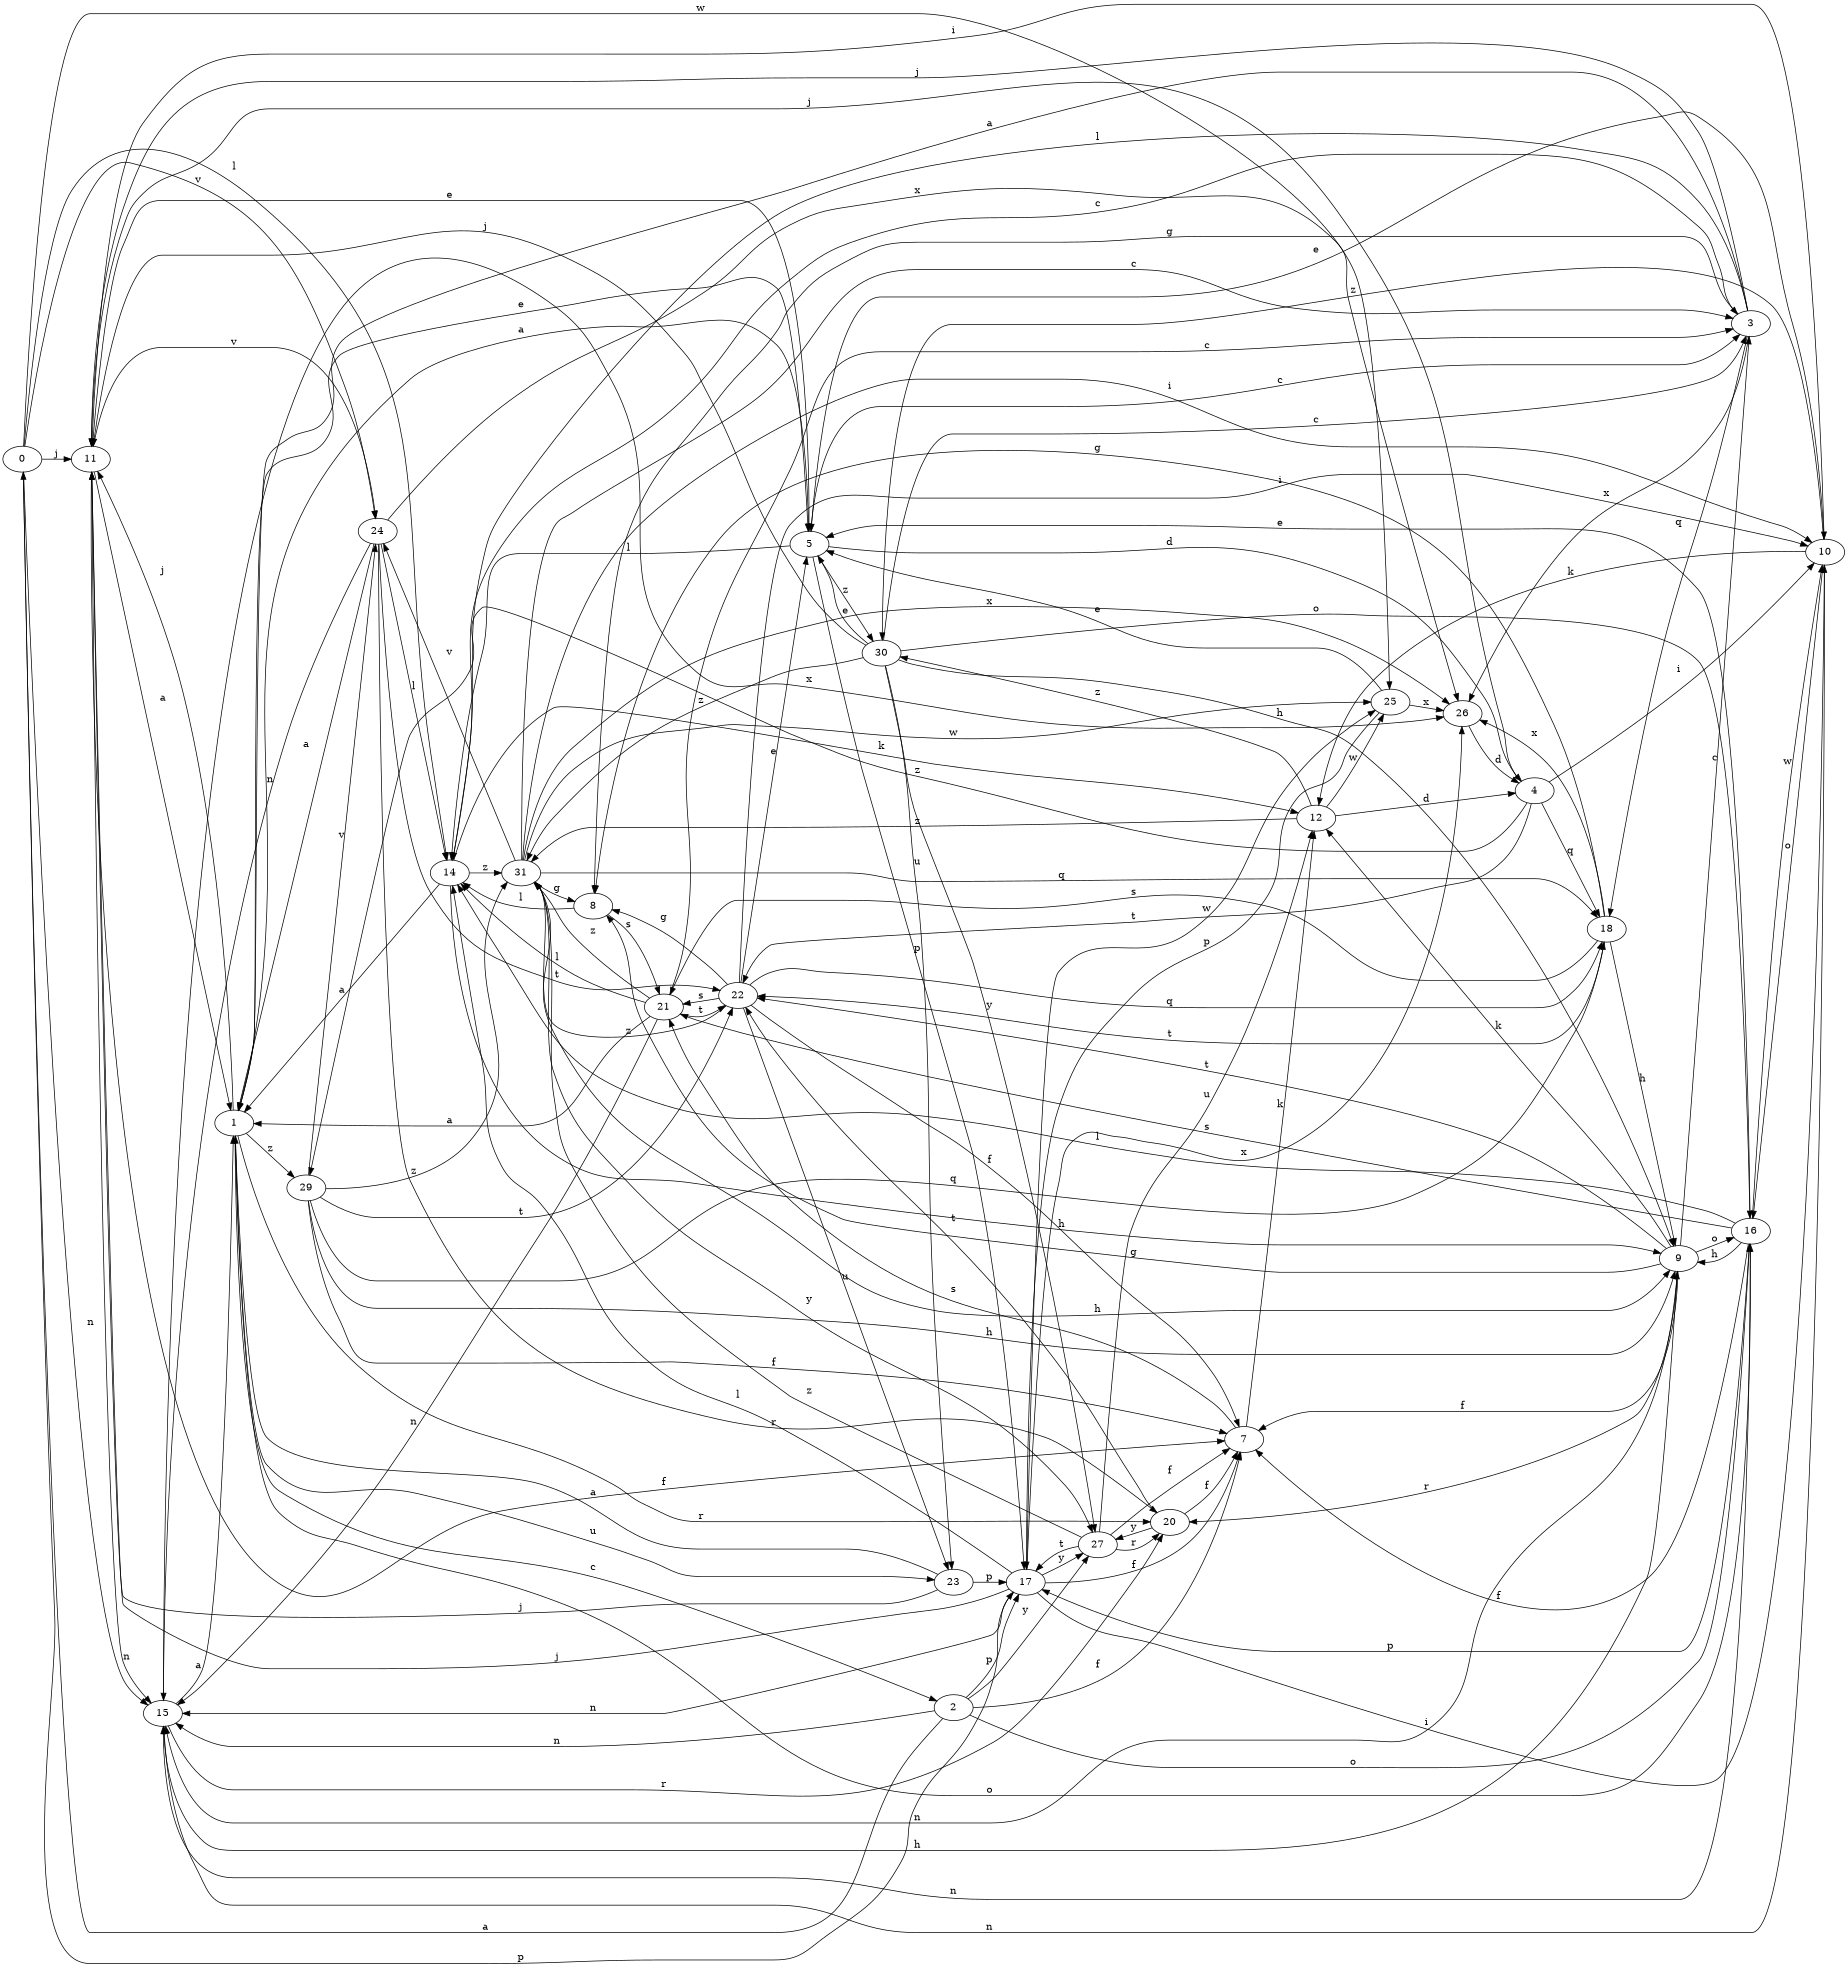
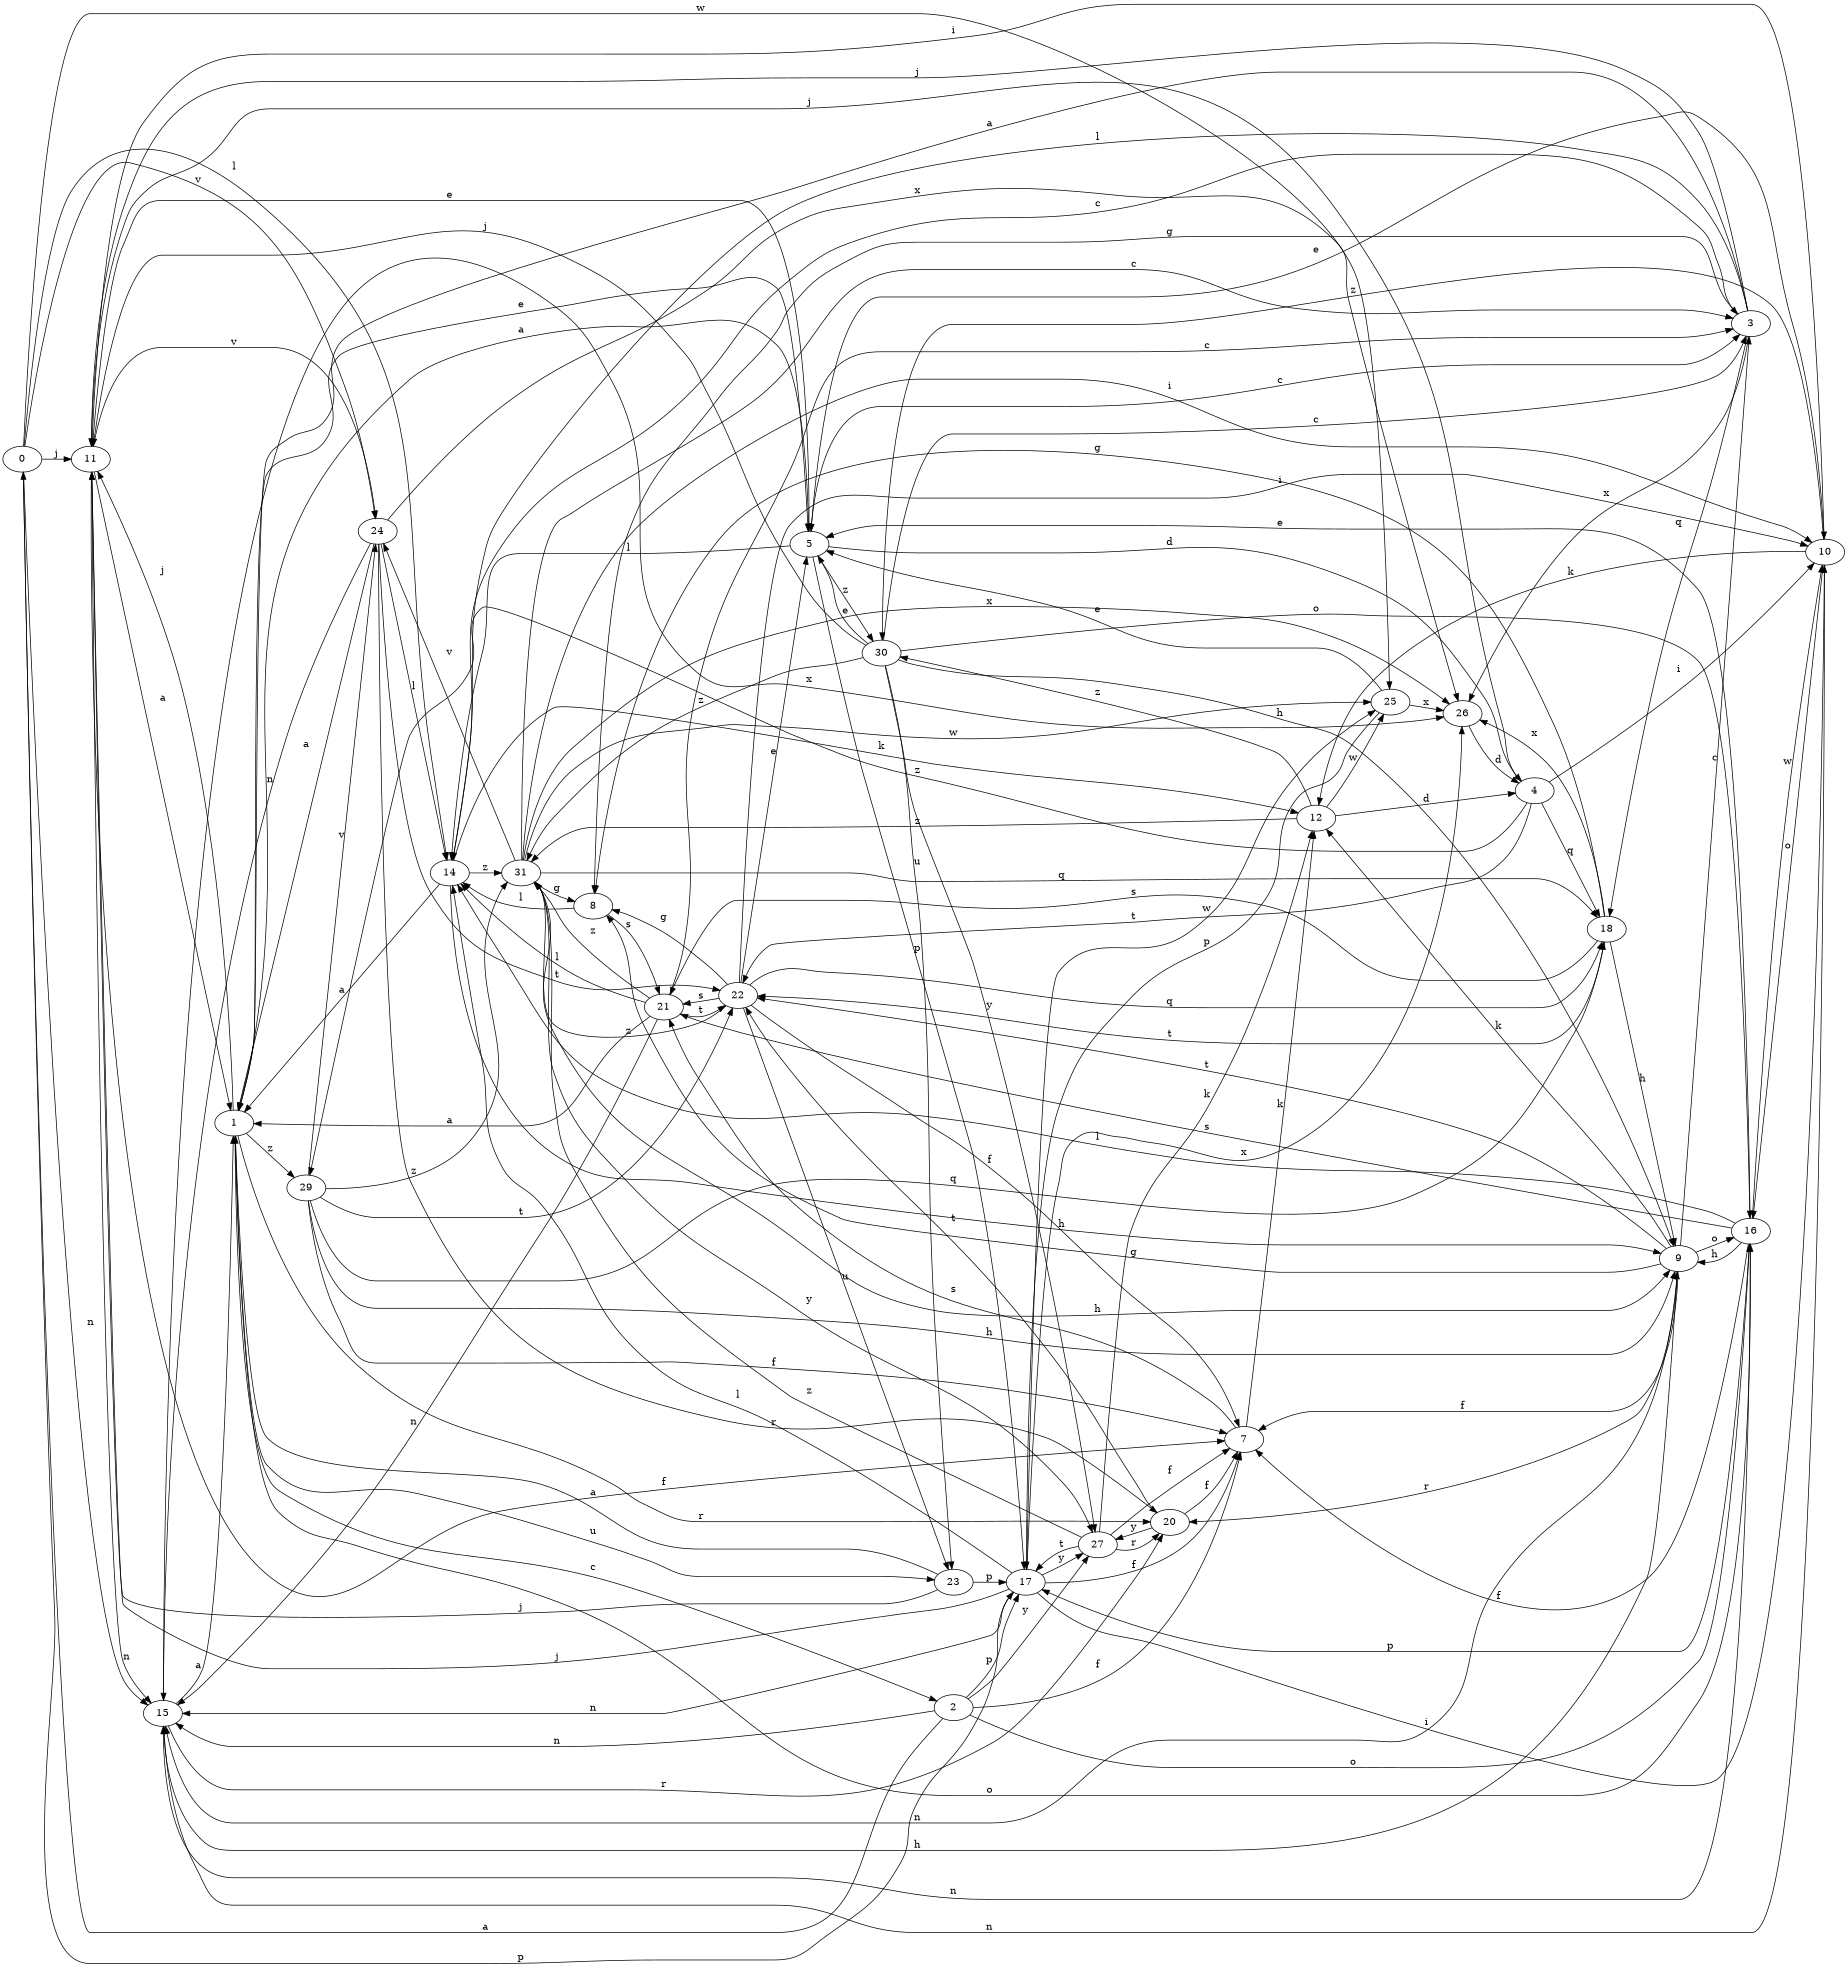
(1207, 1095) -> (1207, 1095)
